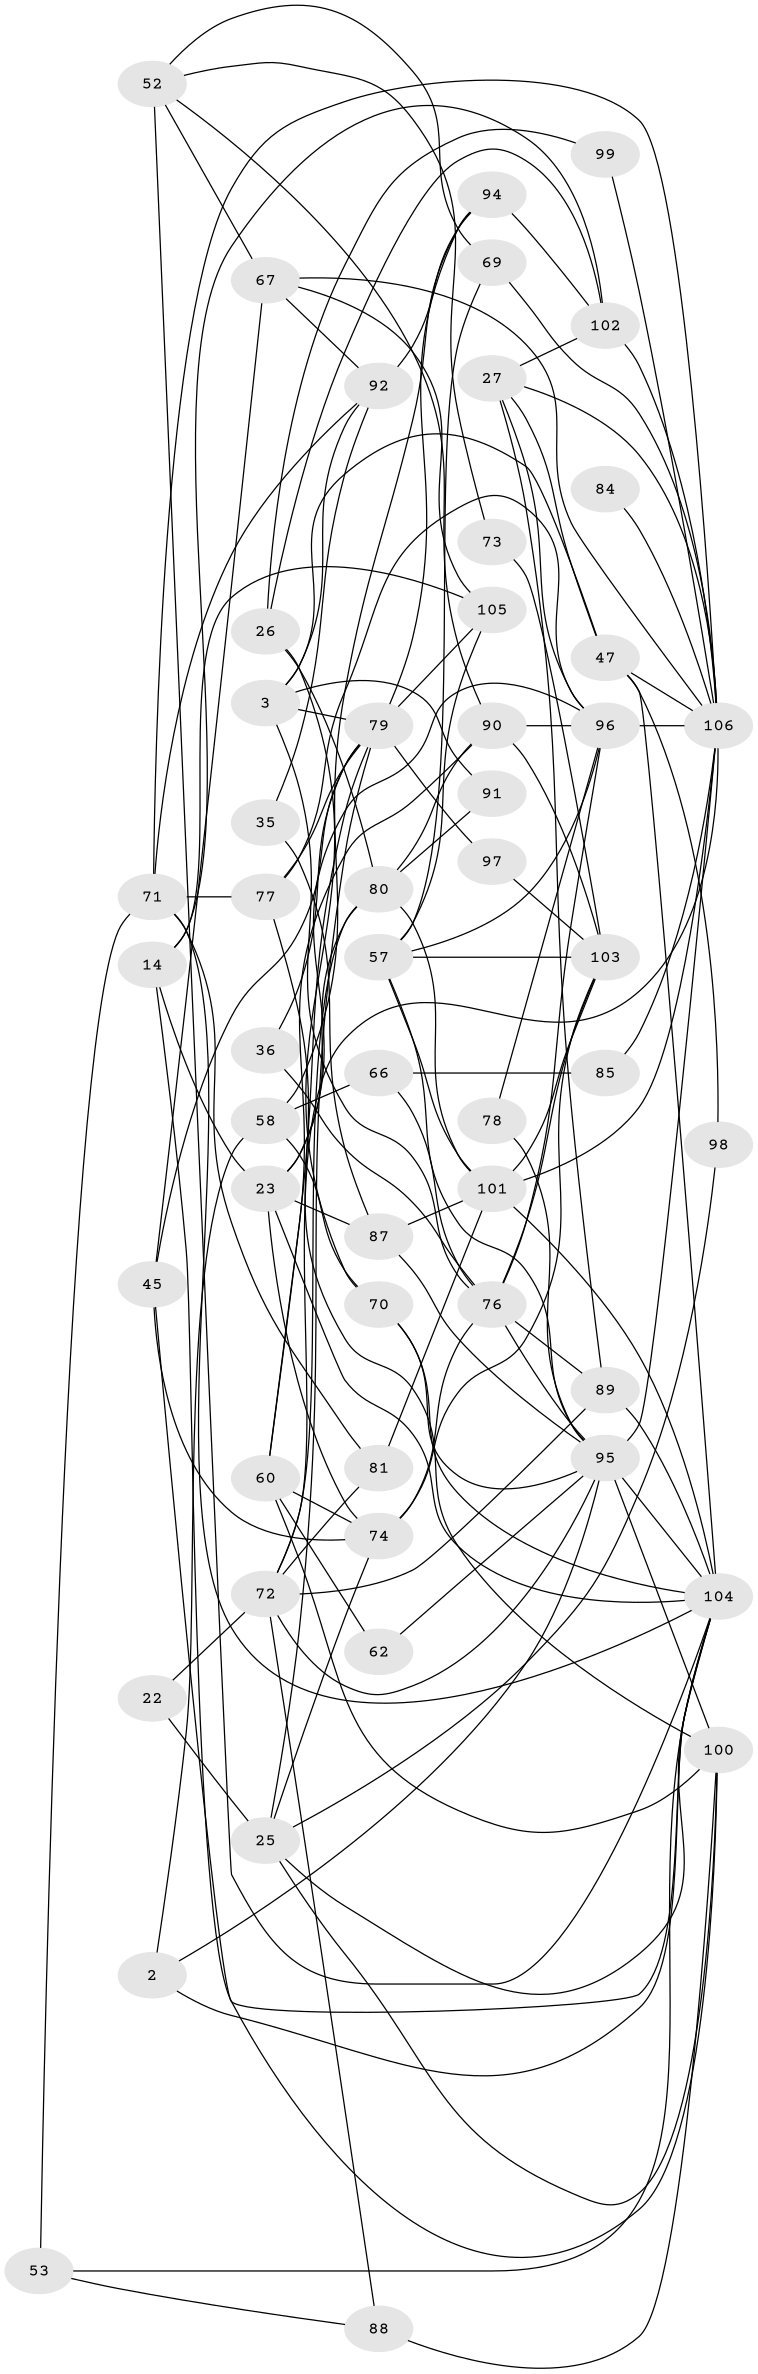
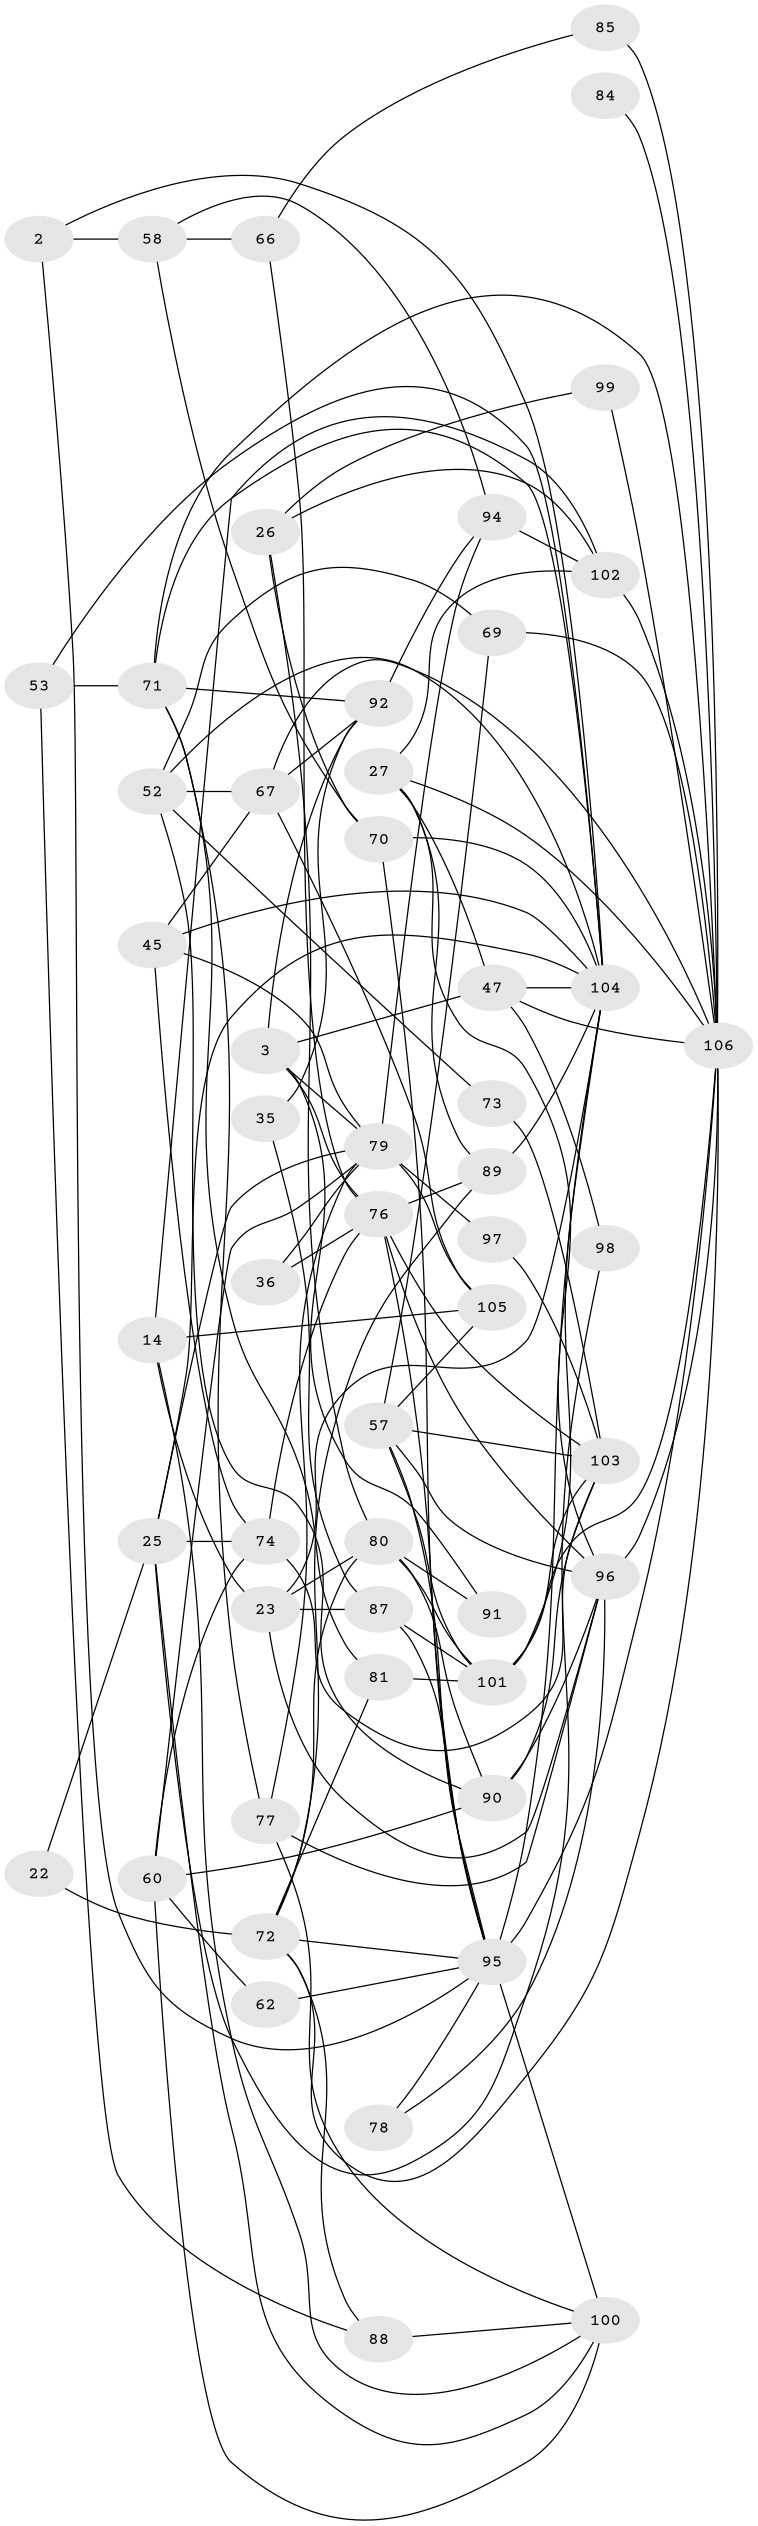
(295, 1371) -> none
